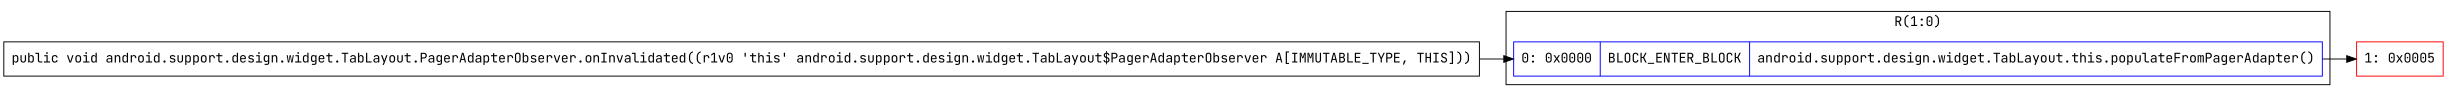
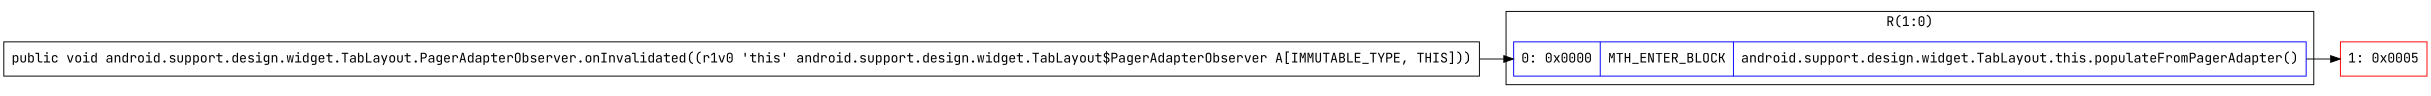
(1675, 59) -> (1667, 59)
